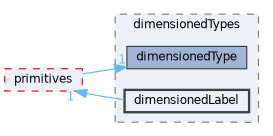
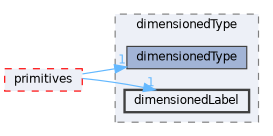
(187, 25) -> (187, 25)
(105, 97) -> (107, 81)
